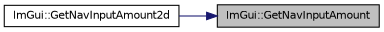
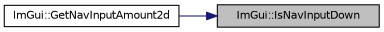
(298, 16) -> (298, 16)
